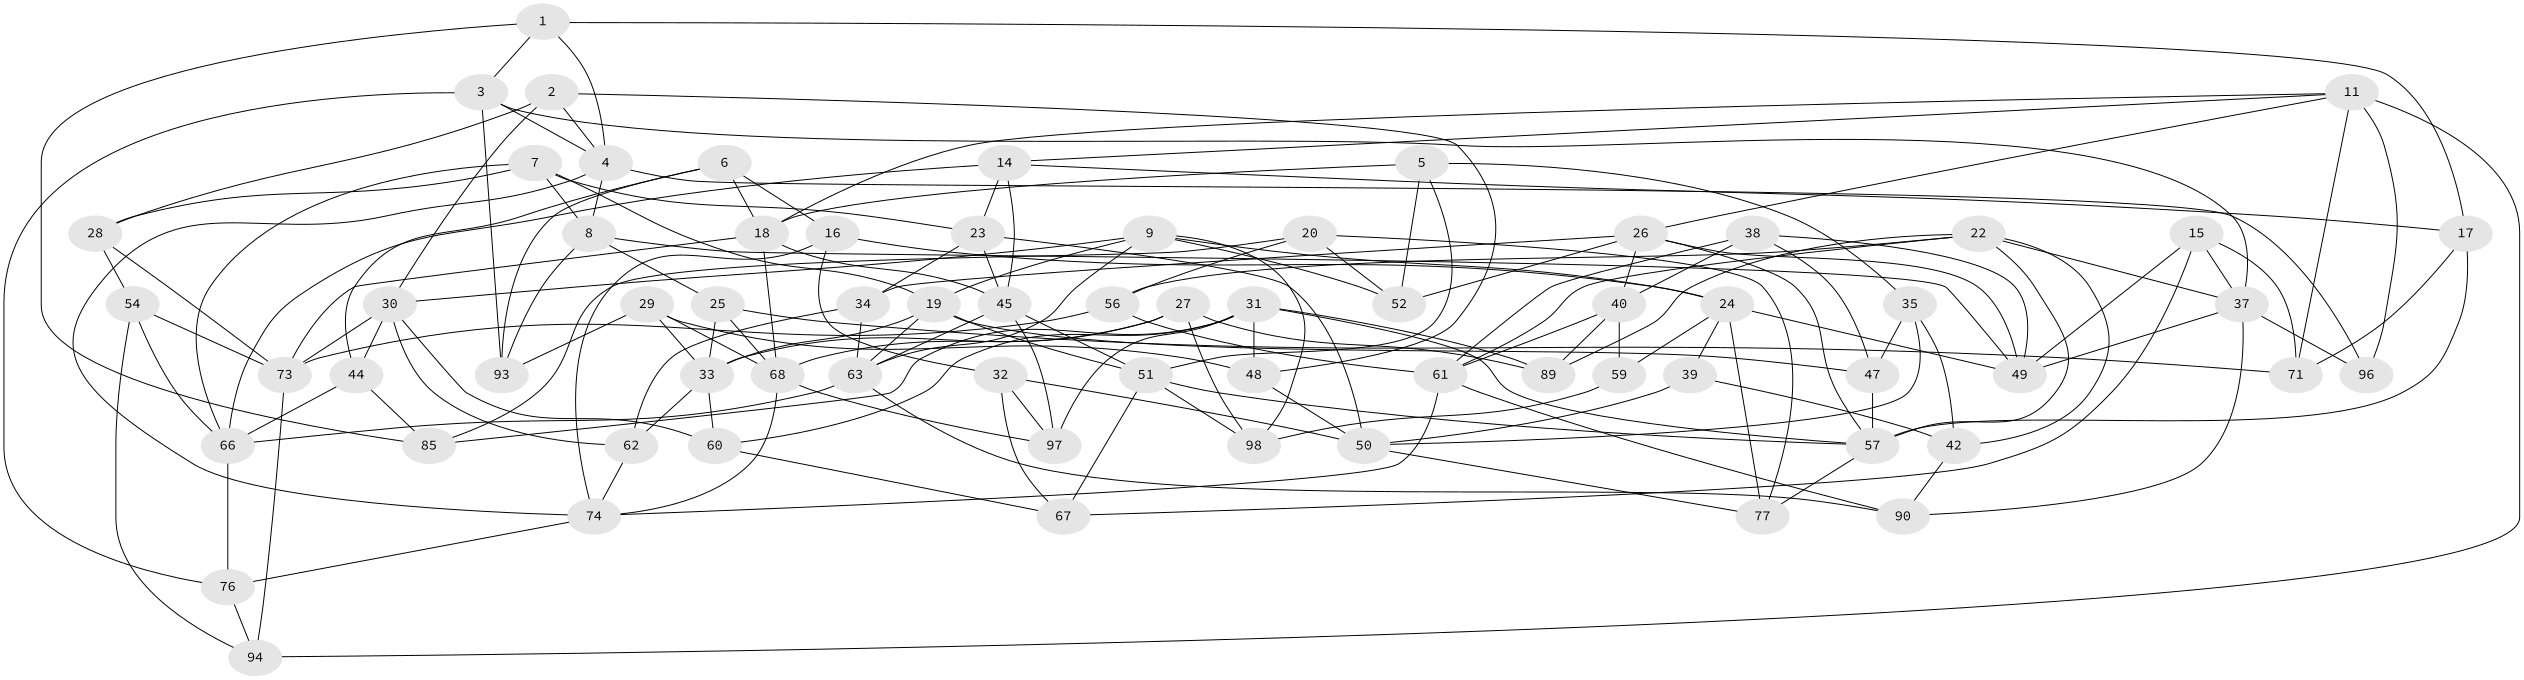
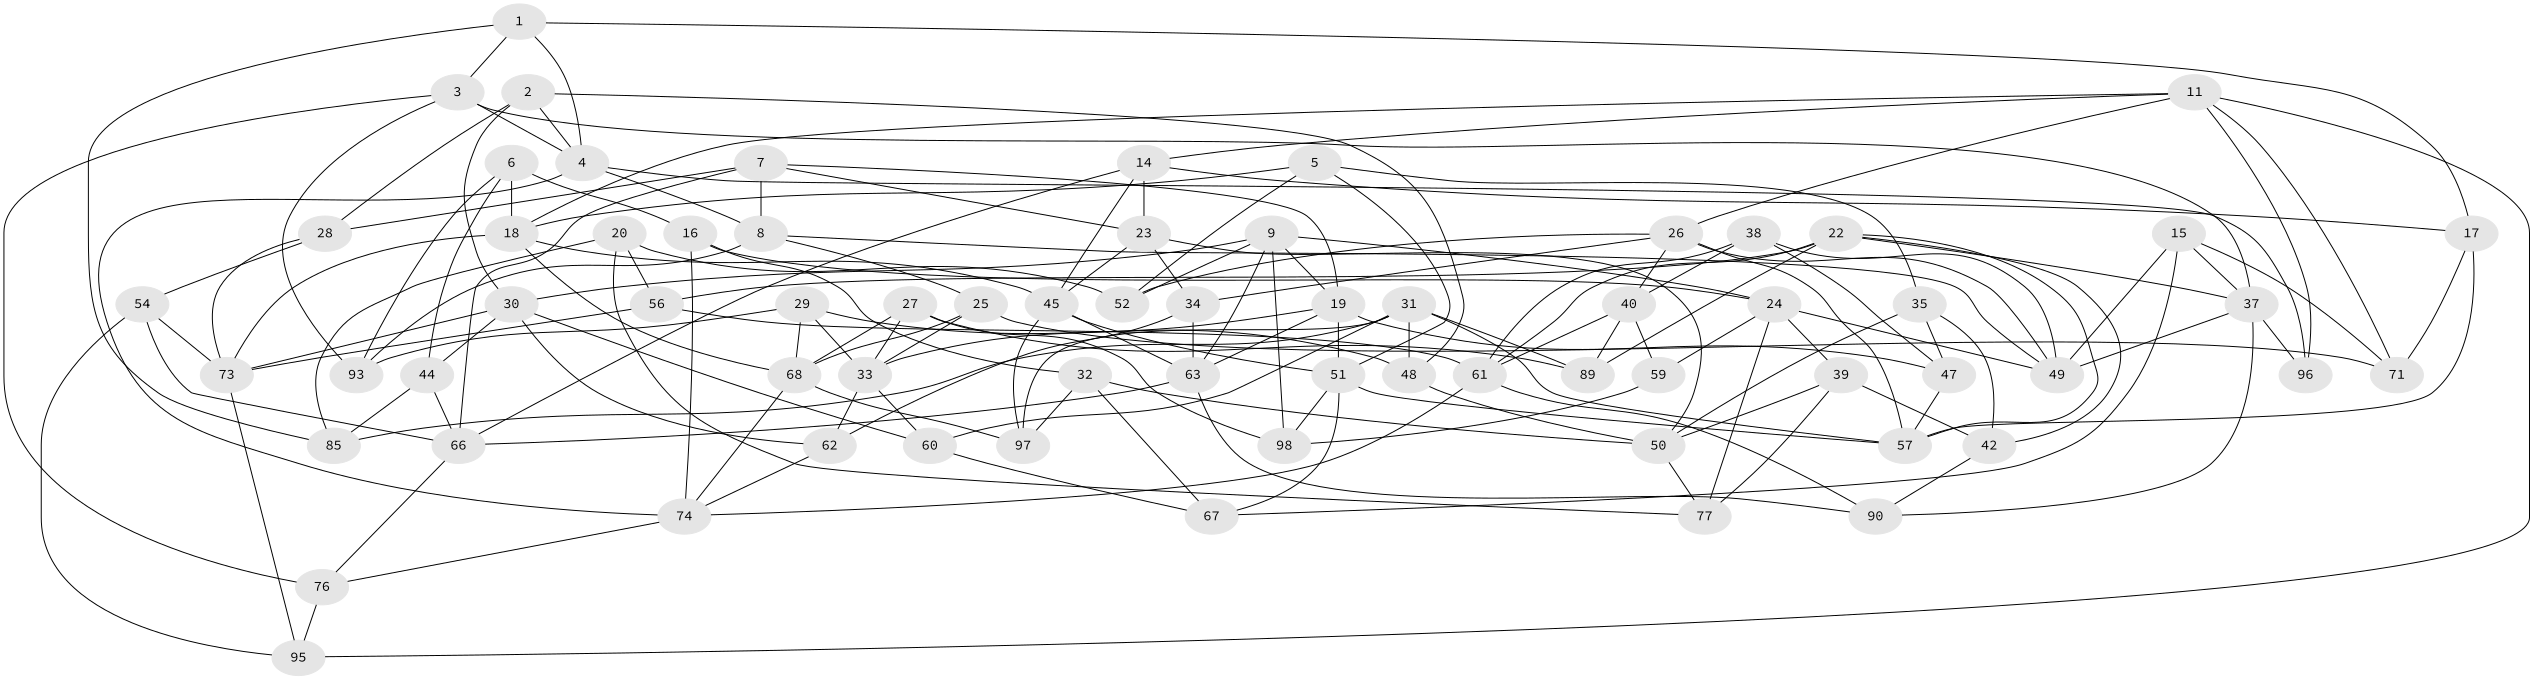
(1827, 475) -> (1777, 449)
(255, 658) -> (299, 658)
